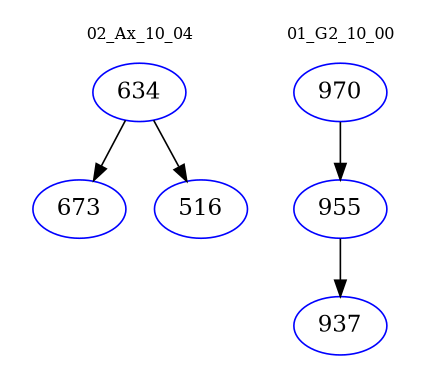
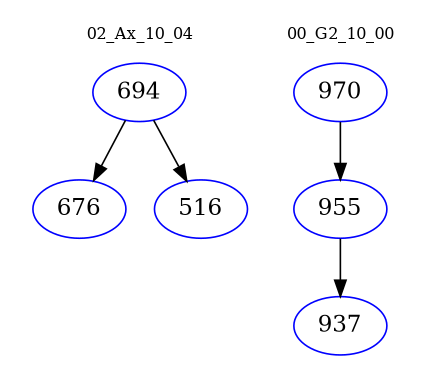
(341, 35) -> (341, 35)
(139, 92) -> (139, 92)
(79, 209) -> (79, 209)
